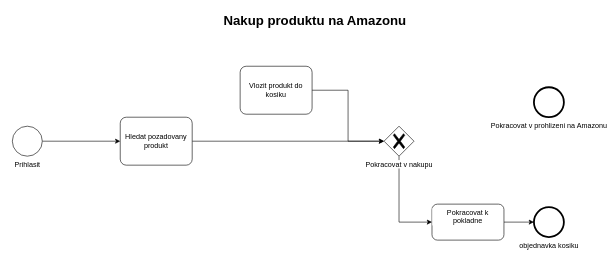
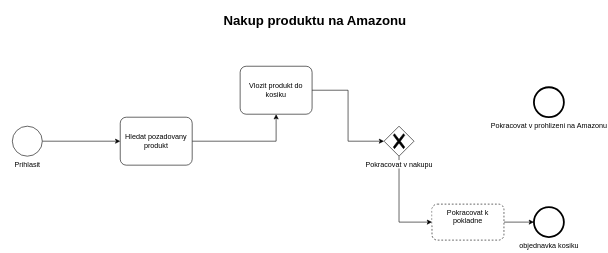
(309, 141) -> (276, 119)
(468, 222) -> (468, 222)
